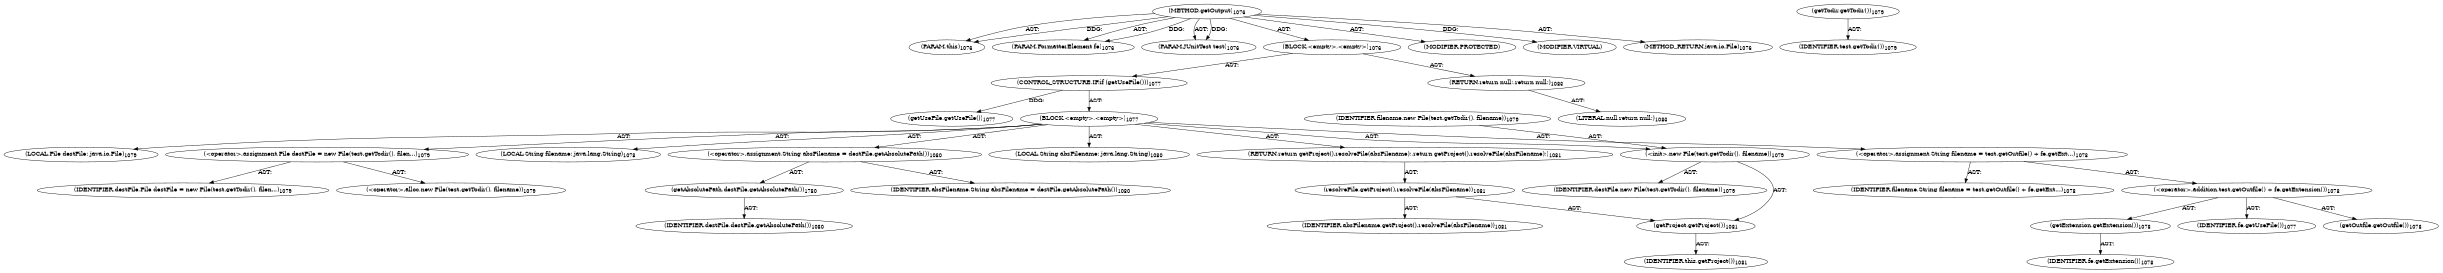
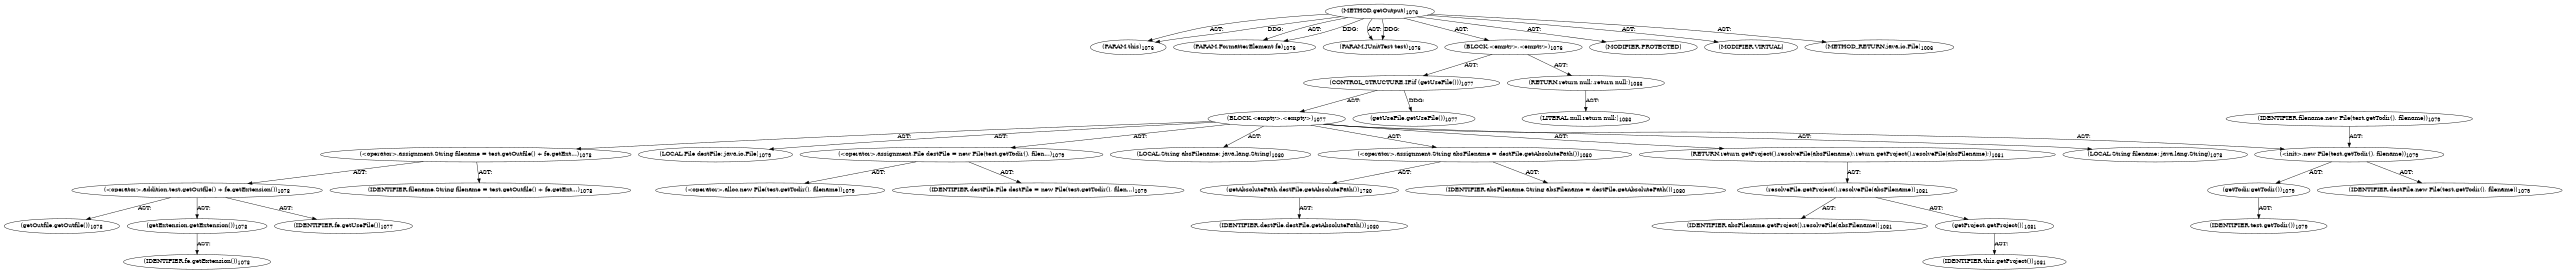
(1452, 29) -> (1630, 29)
(1746, 47) -> (1927, 47)
(1773, 190) -> (2306, 172)
